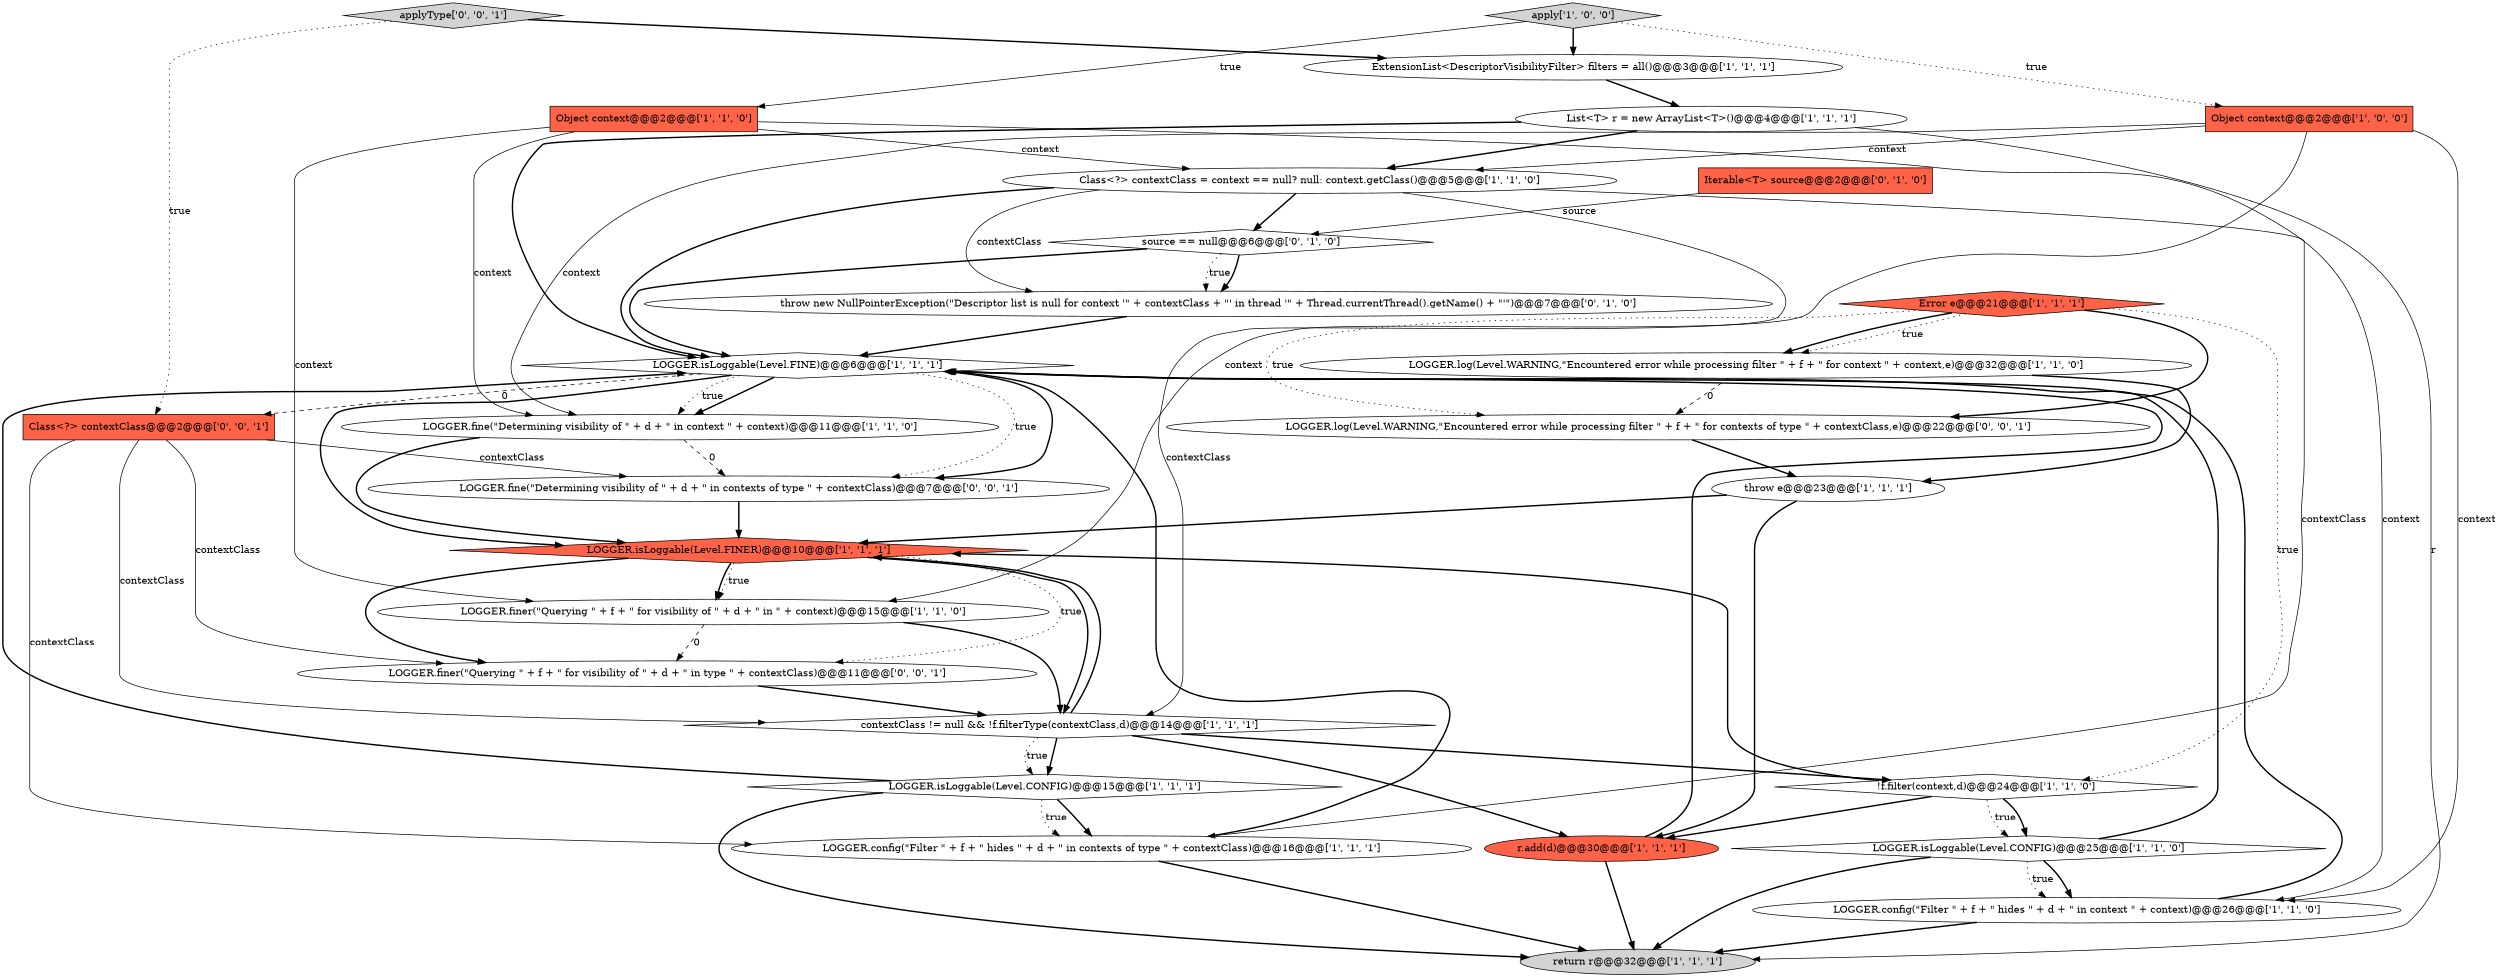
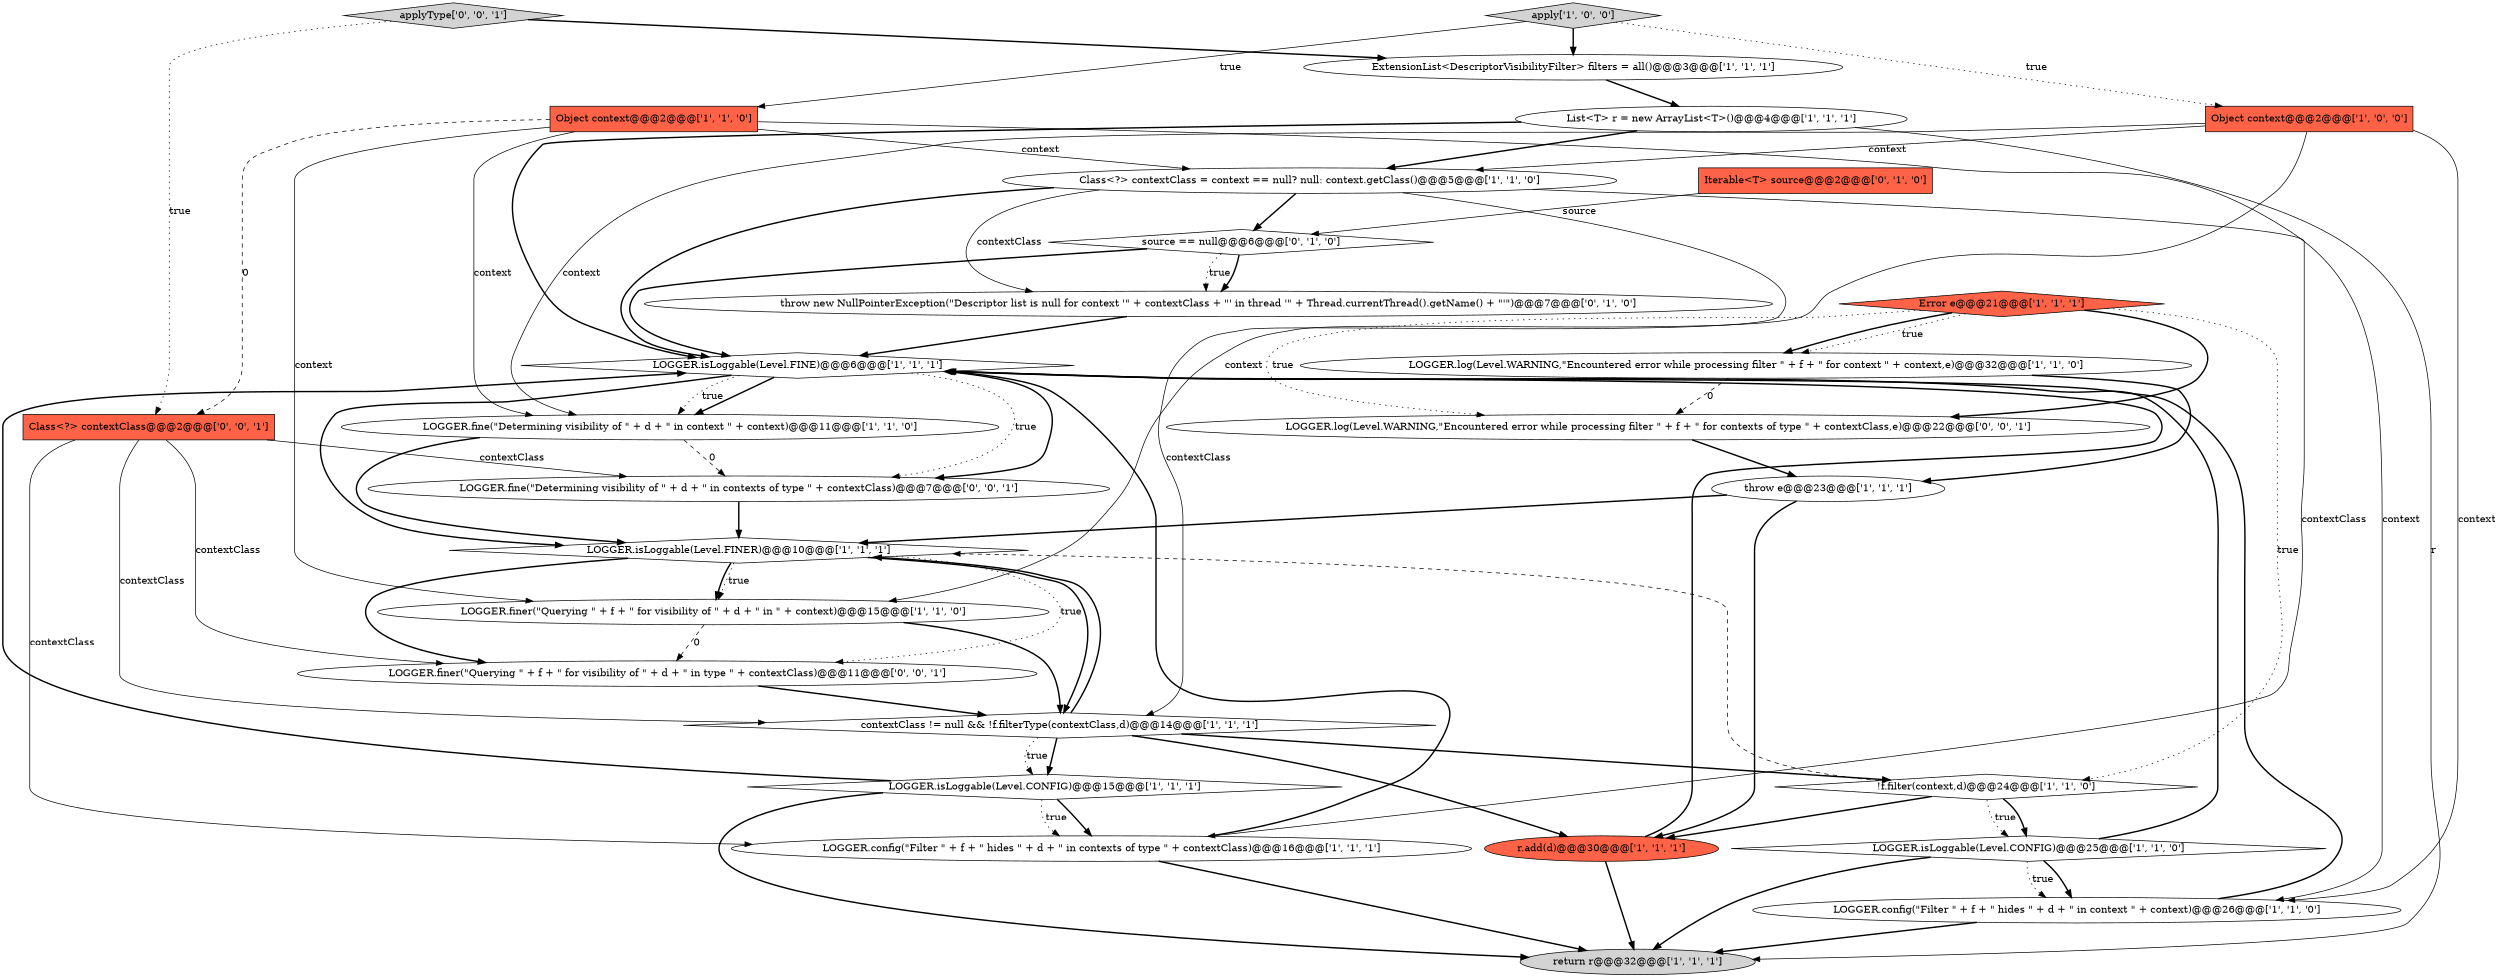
(497, 391) -> (265, 152)
(739, 550) -> (739, 550)
(1488, 573) -> (1488, 573)
